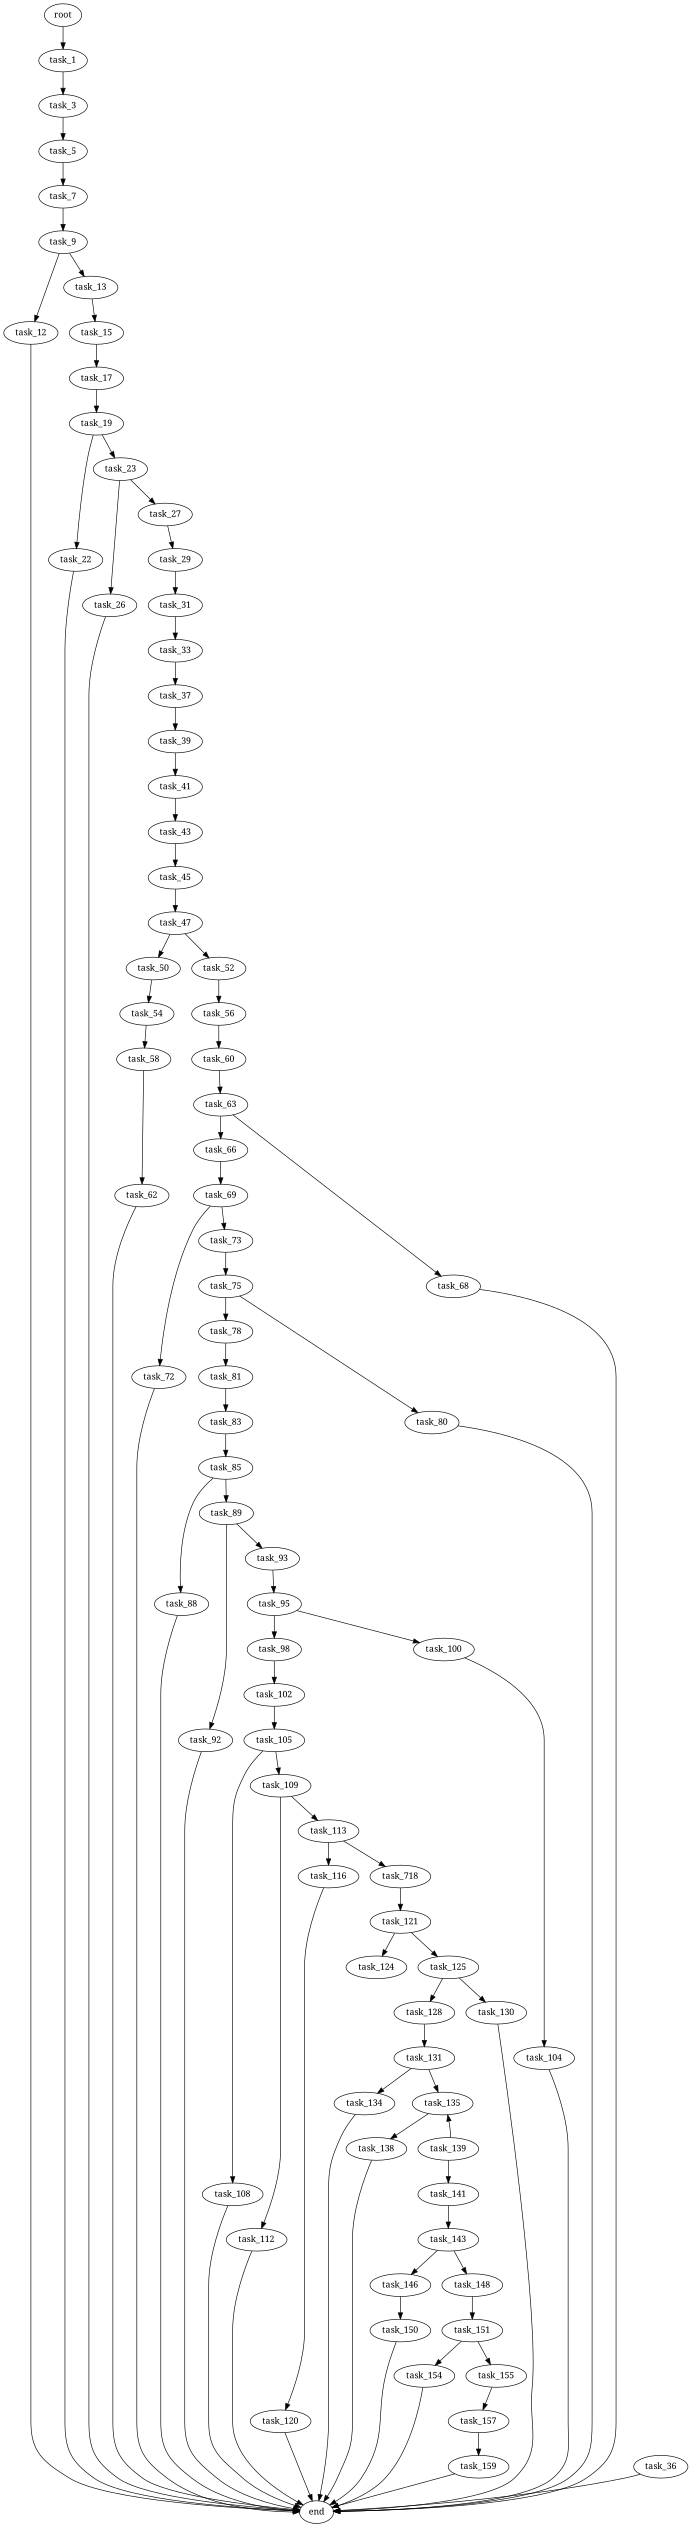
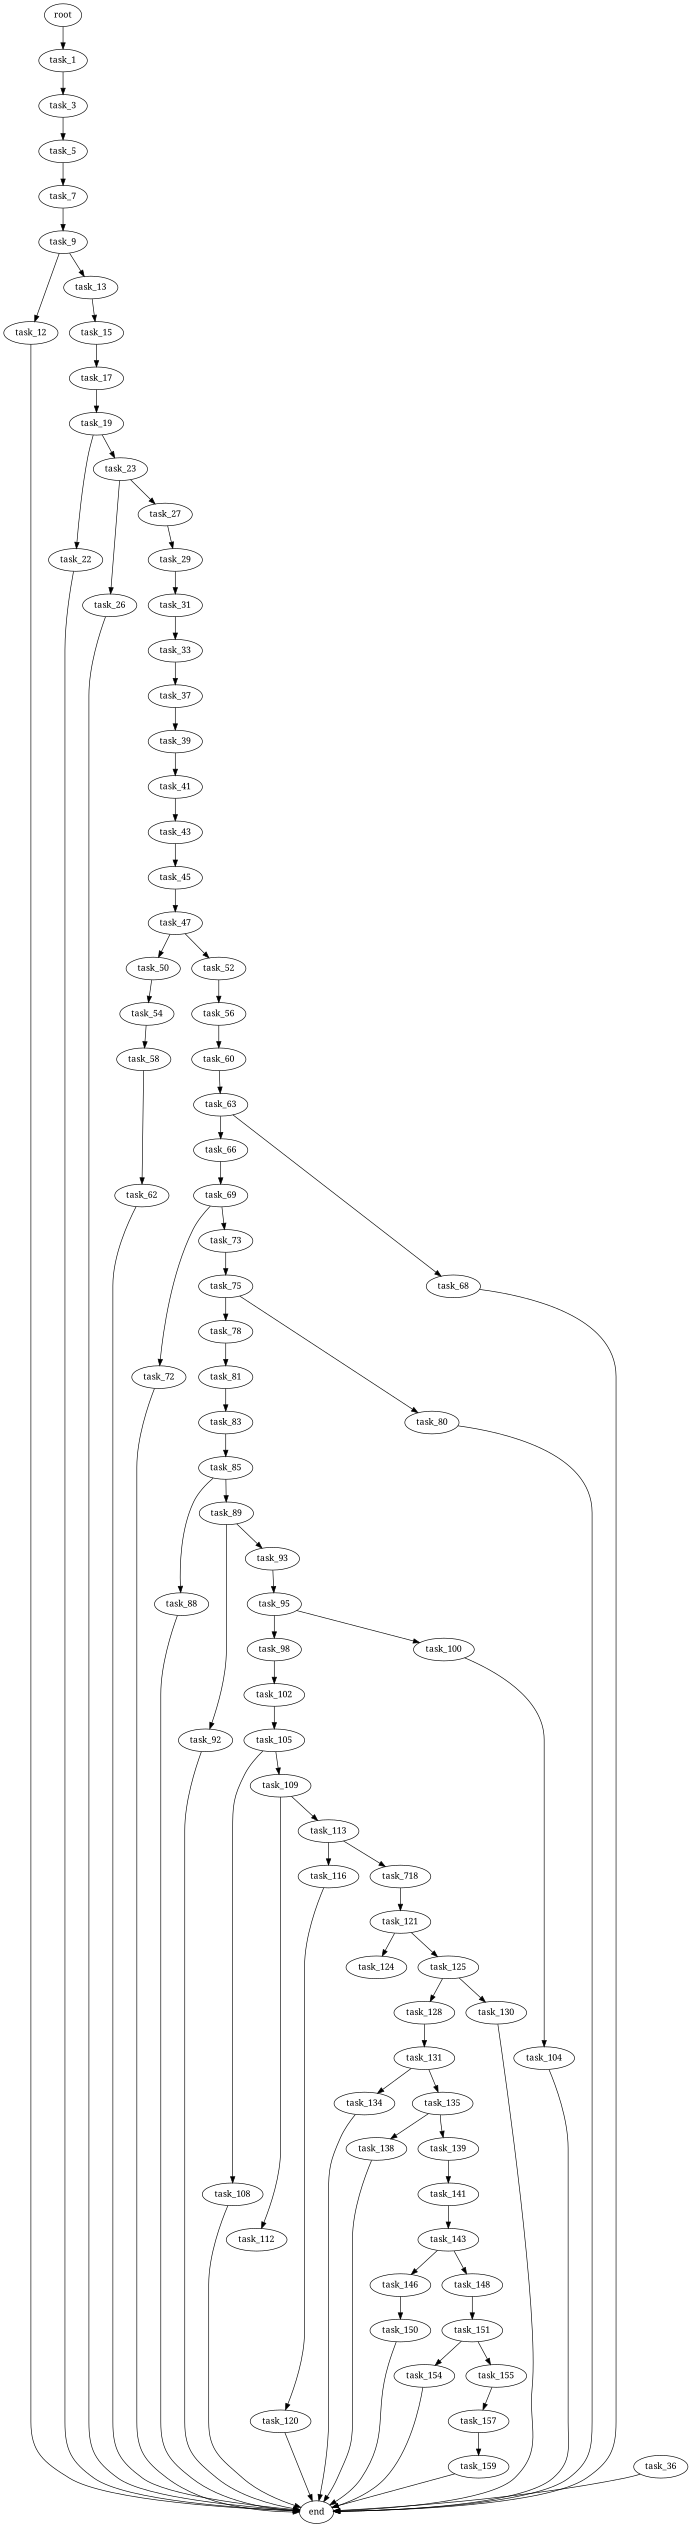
(450, 2129) -> (441, 2123)
(233, 2389) -> none
